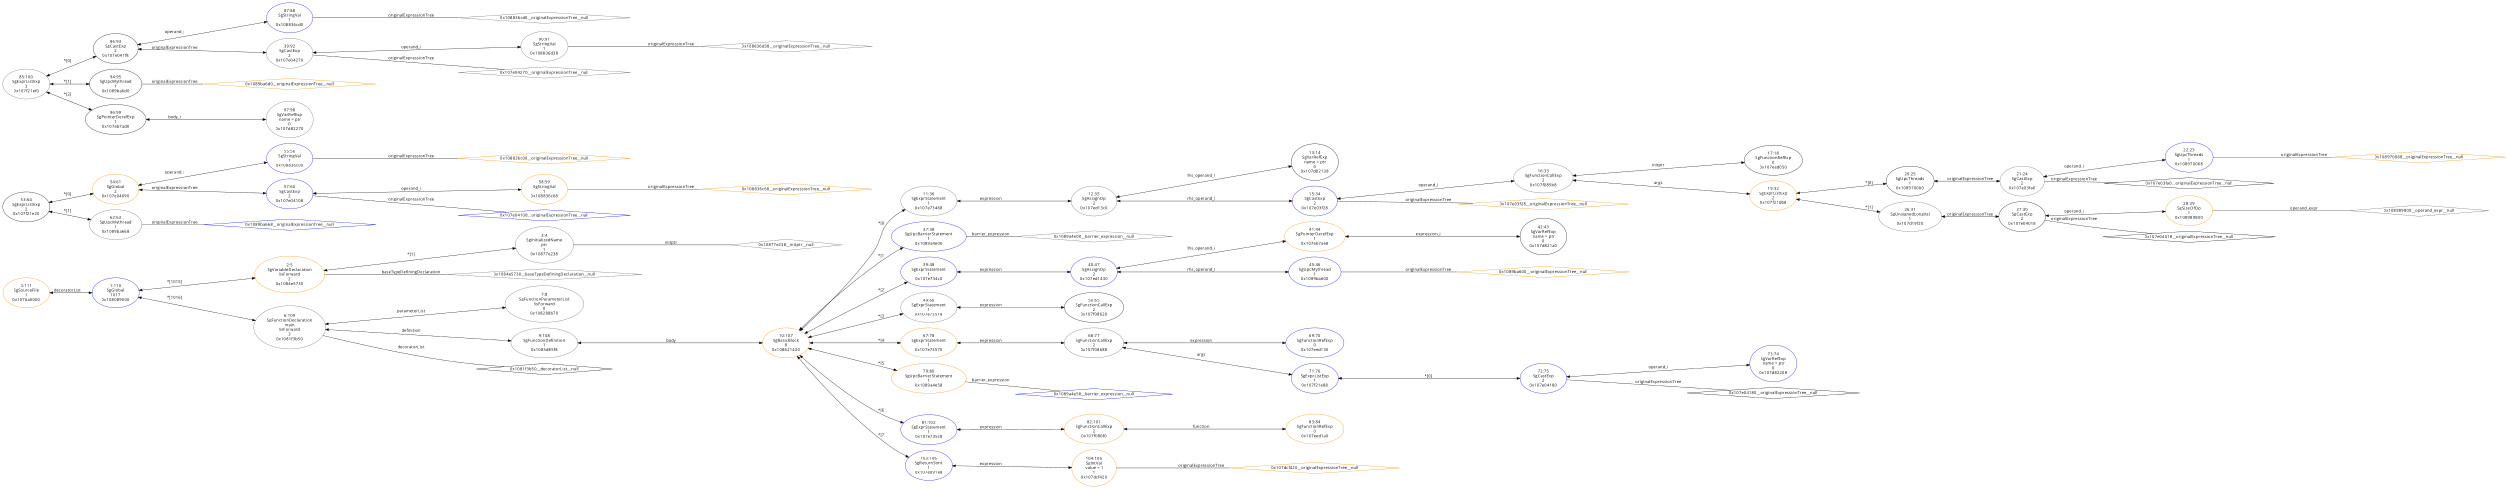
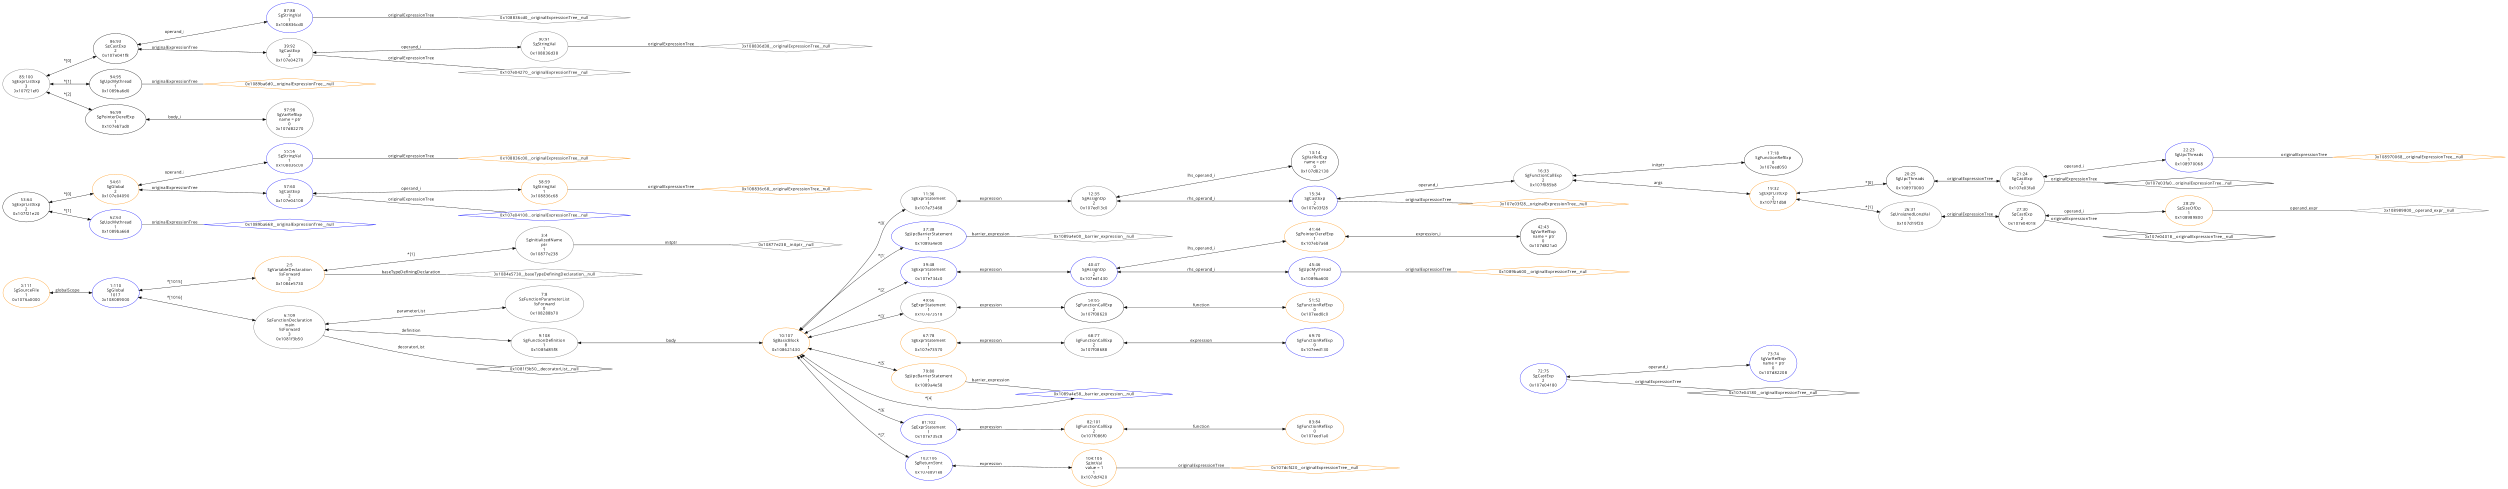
(116, 225) -> (116, 225)
(68, 290) -> (68, 290)
none -> (1315, 307)
(855, 343) -> (932, 407)
(1315, 378) -> none
